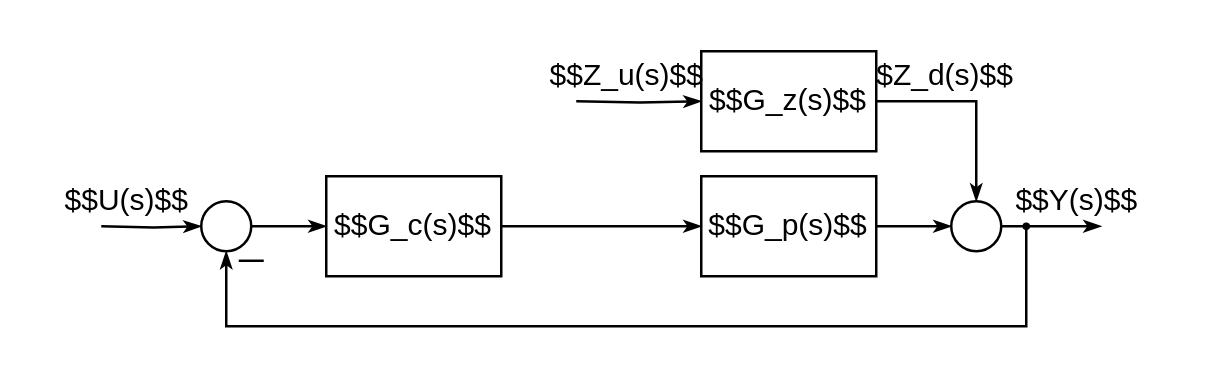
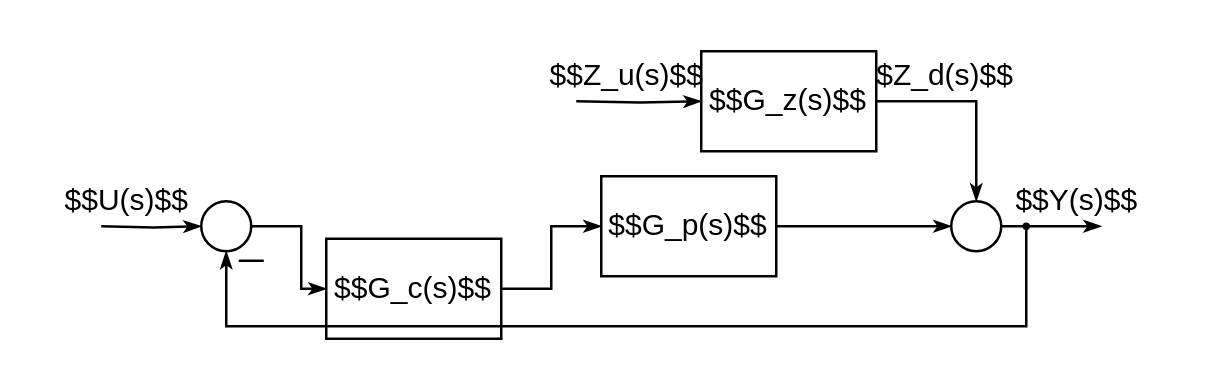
(414, 226) -> (414, 289)
(789, 226) -> (689, 226)
